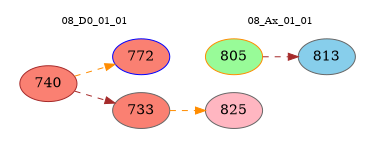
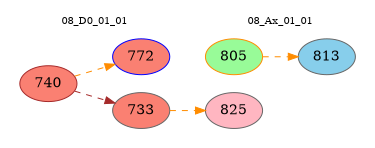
(275, 57) -> (275, 57)
